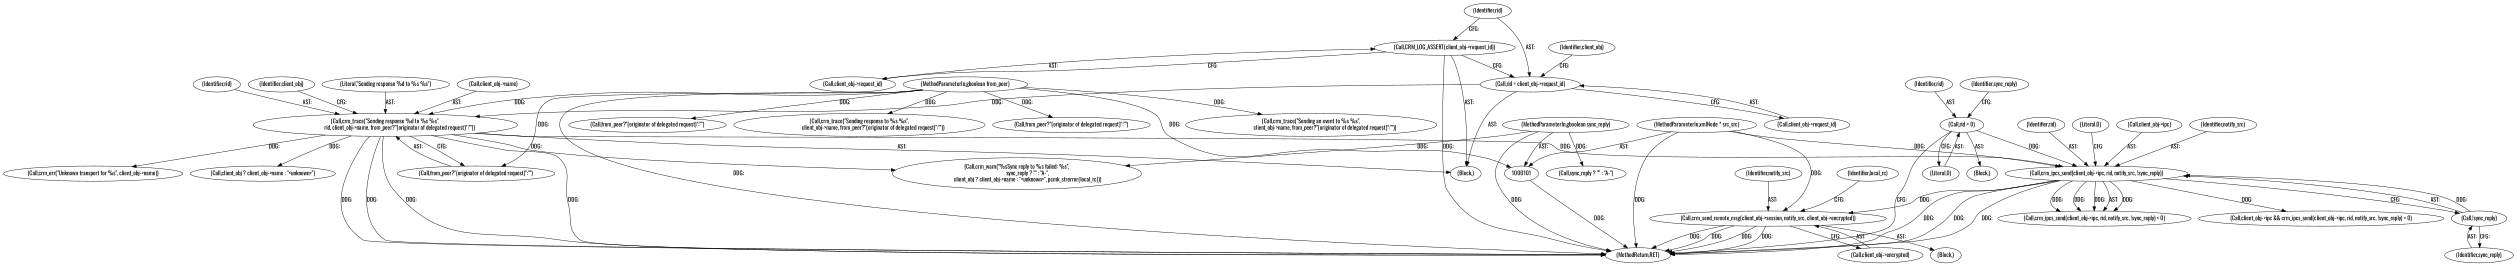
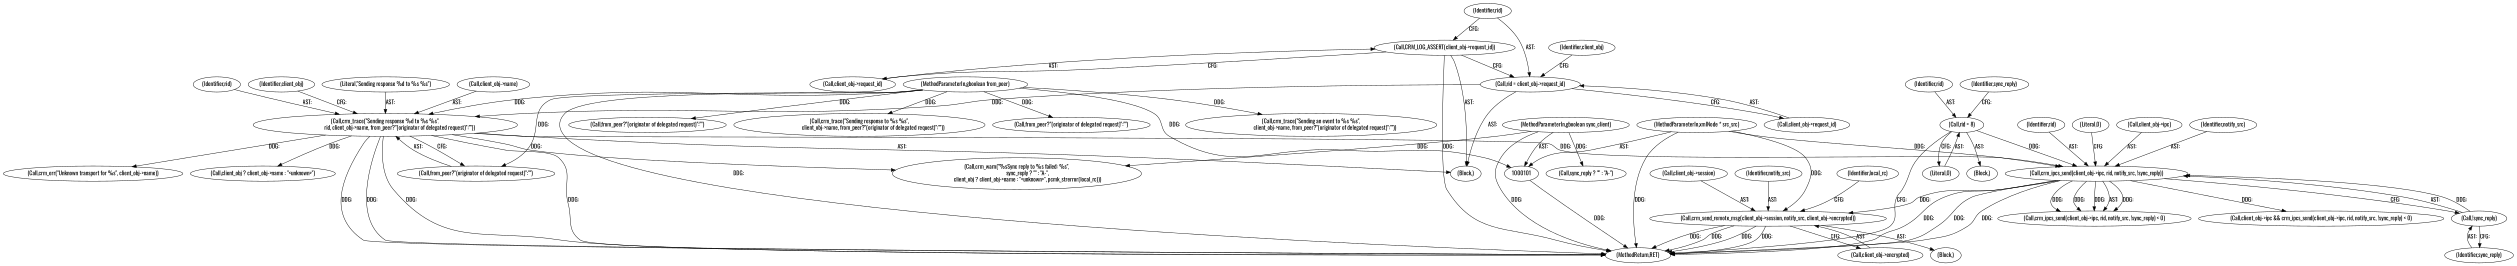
(1566, 125) -> (1566, 125)
(1962, 125) -> (1962, 125)
none -> (1689, 174)
